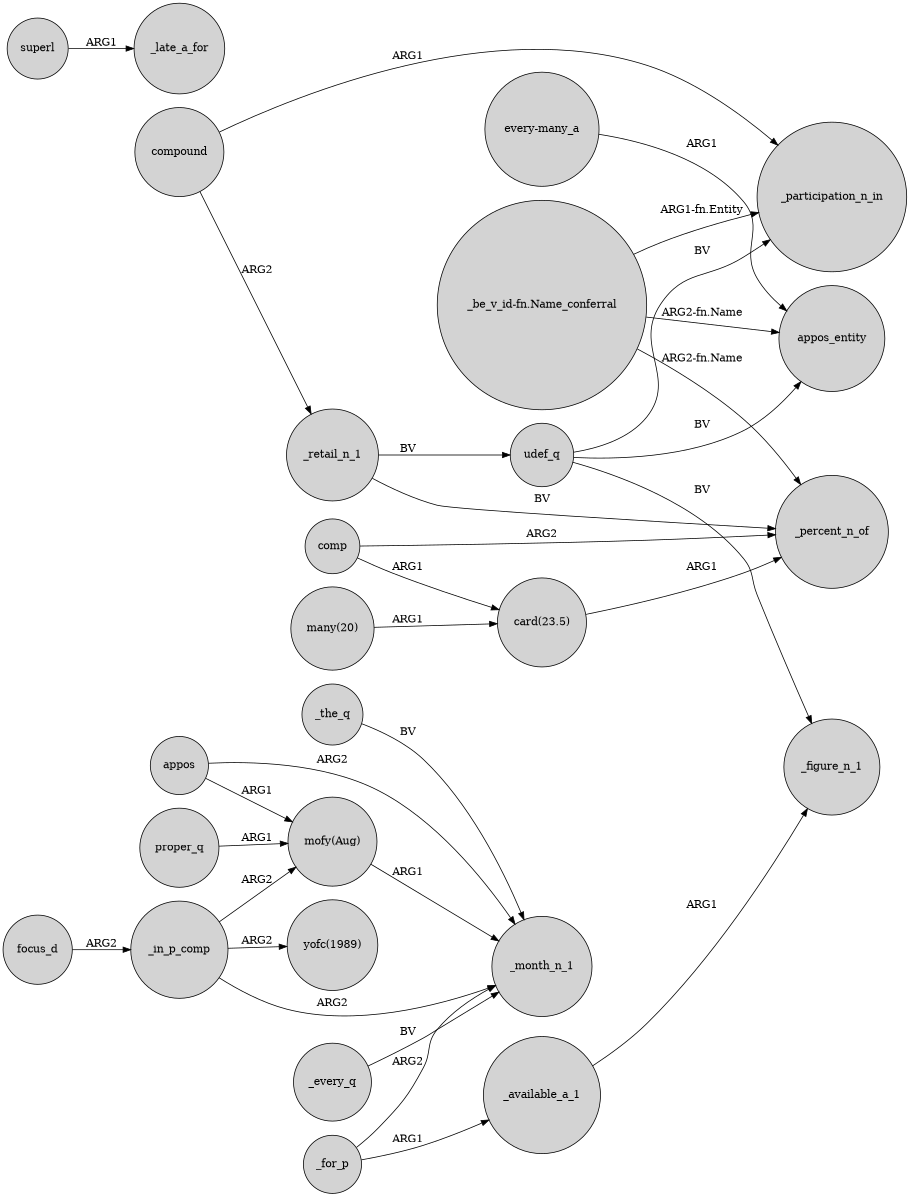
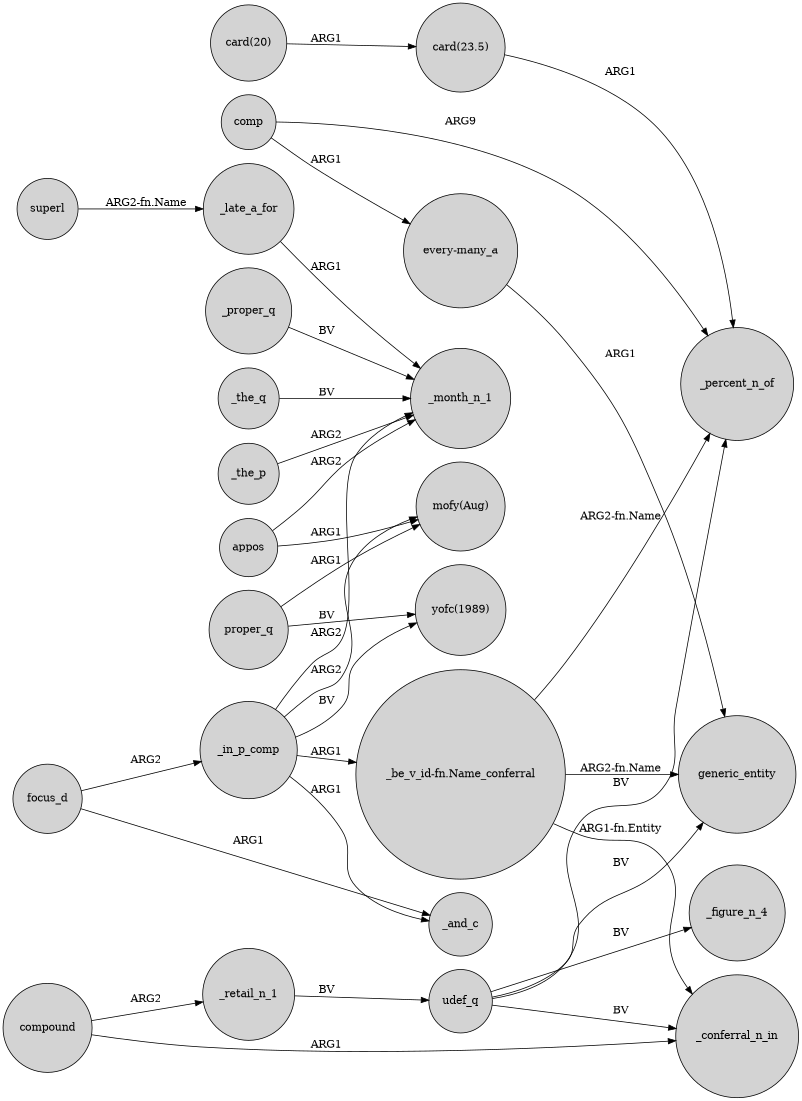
(102, 43) -> (146, 203)
(832, 197) -> (737, 1036)
(832, 339) -> (737, 774)
(567, 516) -> (659, 791)
(542, 534) -> (461, 122)
(424, 585) -> (336, 181)
none -> (342, 621)
(332, 628) -> (249, 43)
none -> (323, 759)
(832, 767) -> (737, 913)
(432, 901) -> (345, 305)
none -> (461, 924)
(257, 941) -> (326, 701)
(332, 1082) -> (249, 311)
(542, 1095) -> none
(332, 1164) -> (249, 474)
